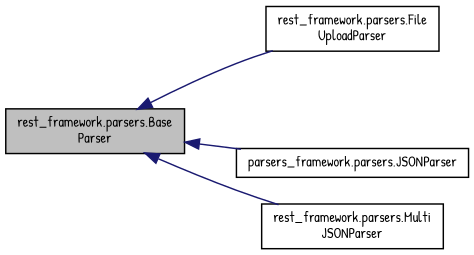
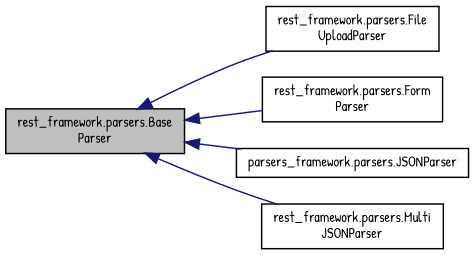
none -> (352, 99)
